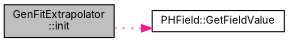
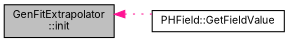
(128, 28) -> (138, 14)
